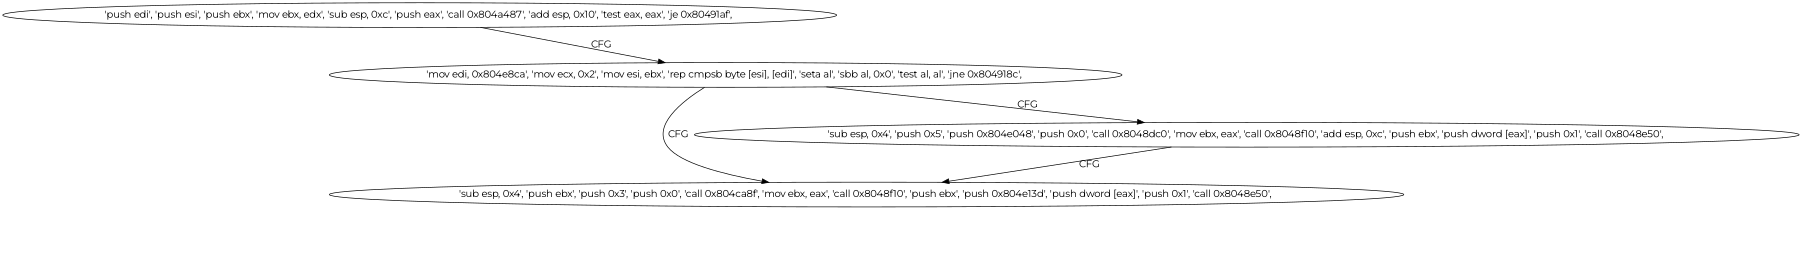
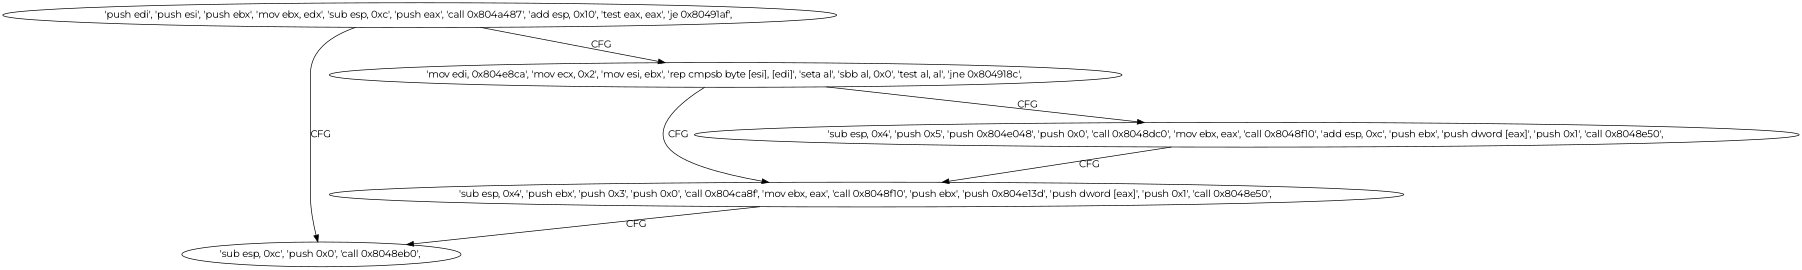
none -> (321, 254)
